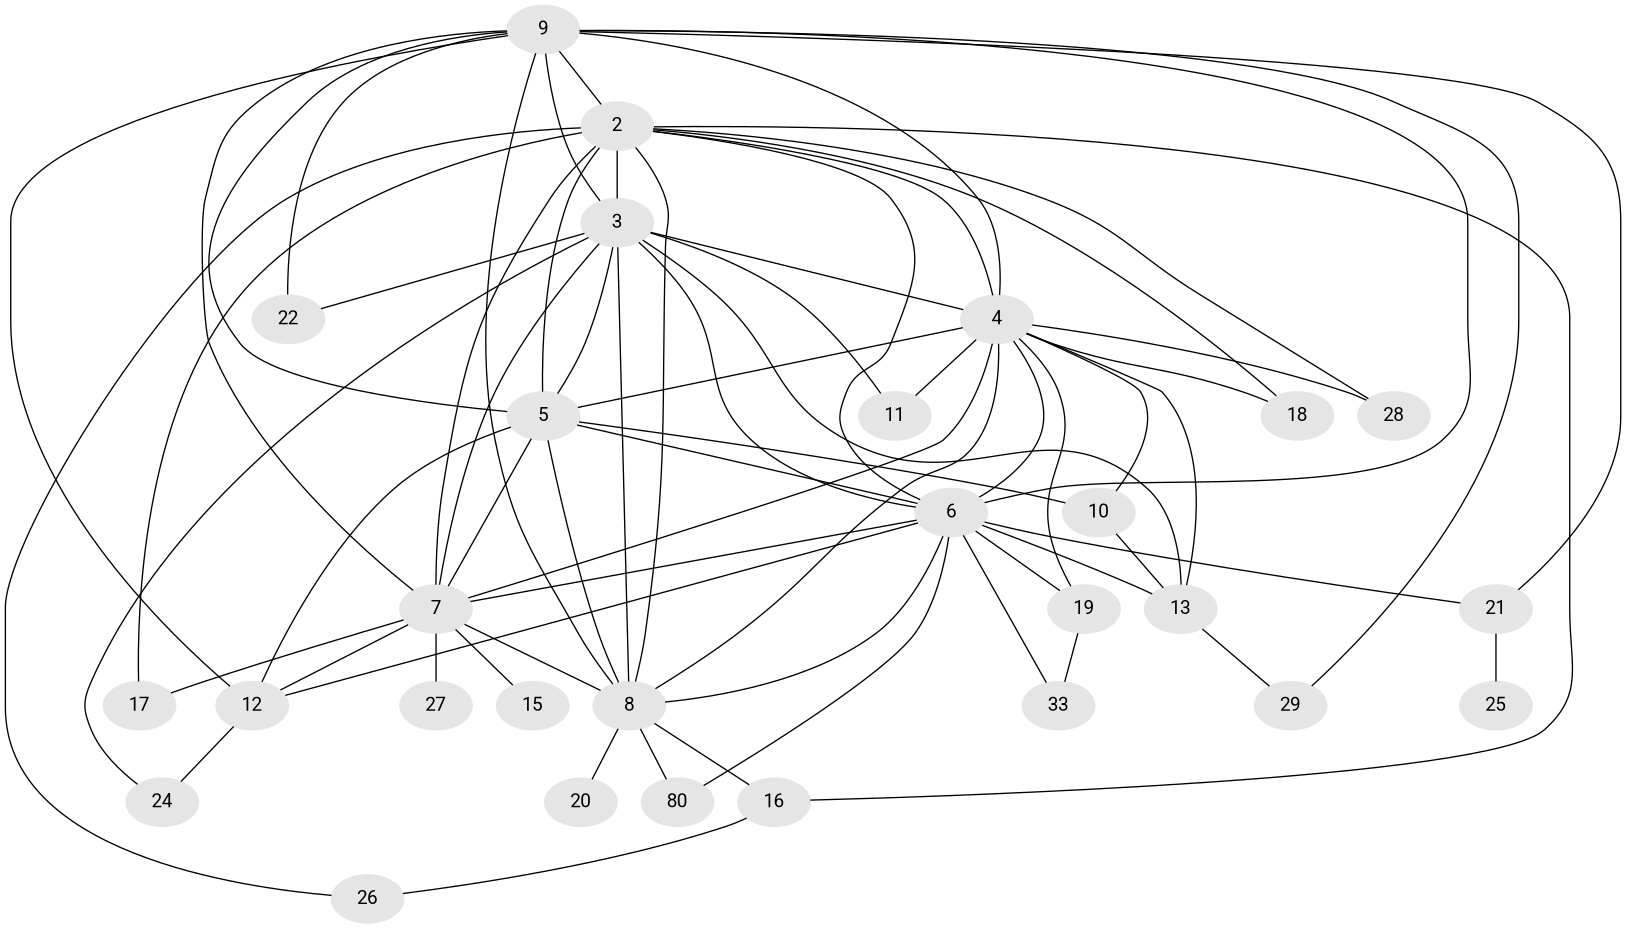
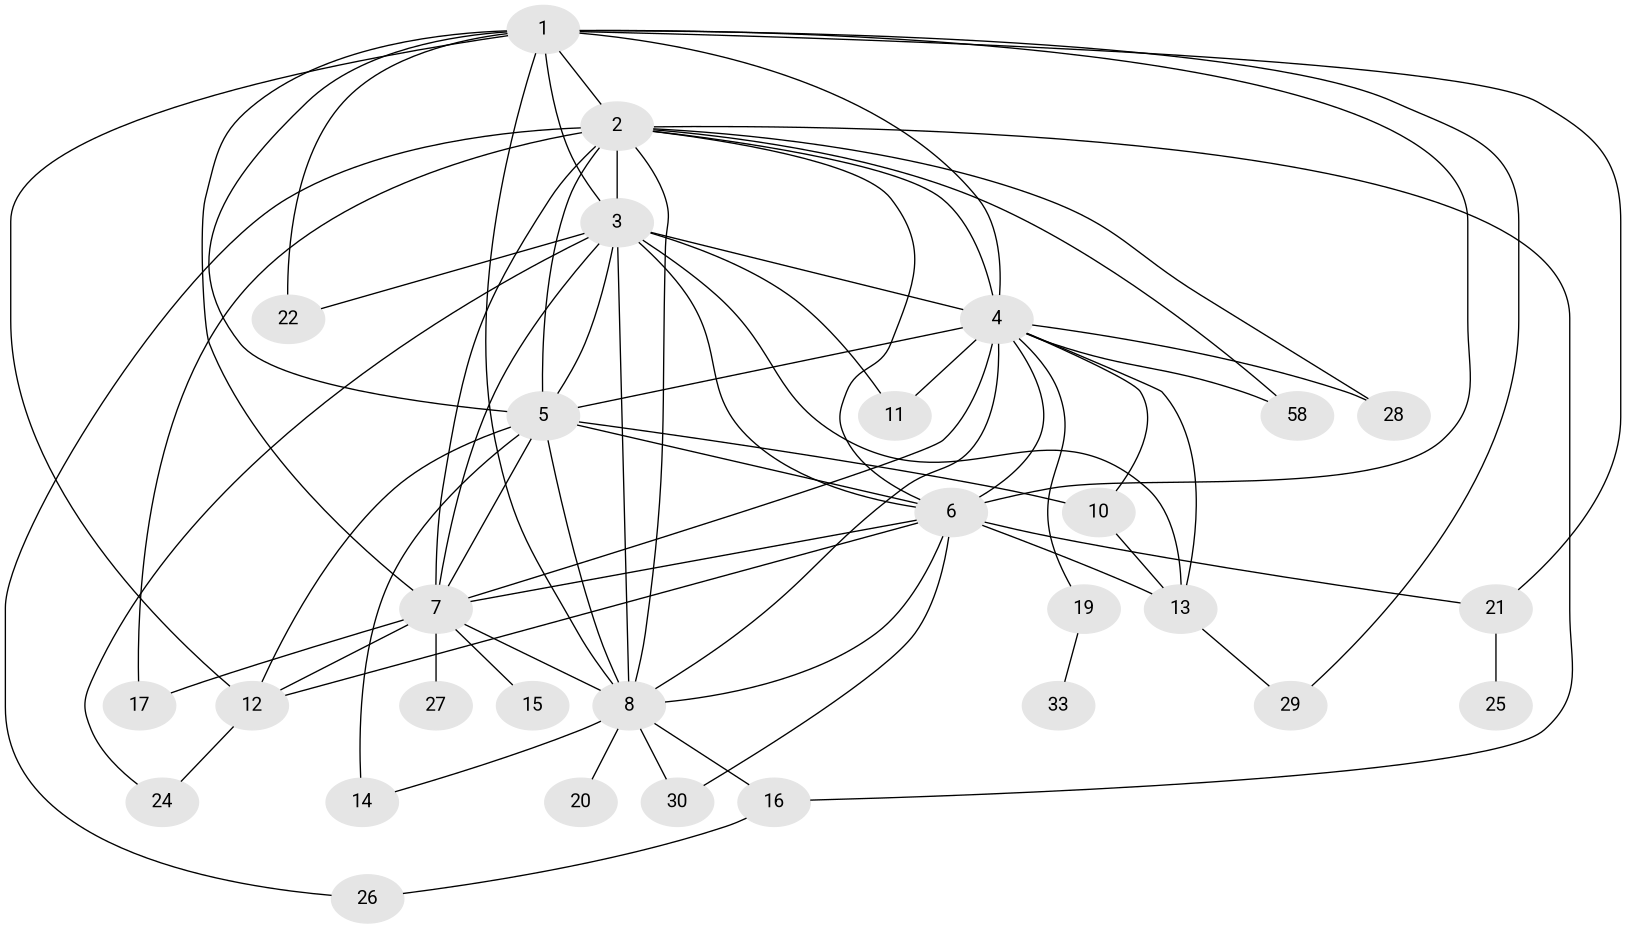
(543, 30) -> (543, 30)
(1297, 416) -> (1297, 416)
(1018, 561) -> none
(1005, 609) -> none
none -> (362, 802)
(678, 802) -> (678, 802)
